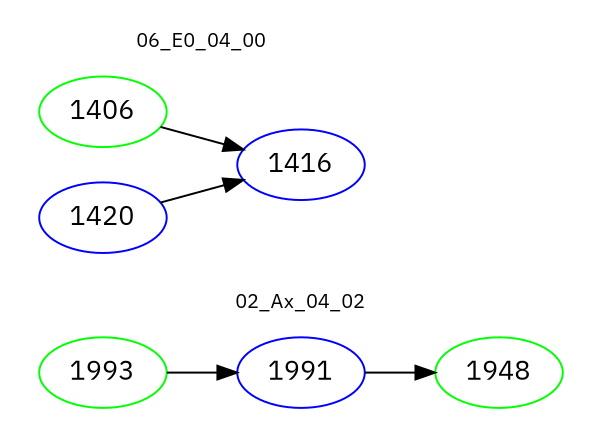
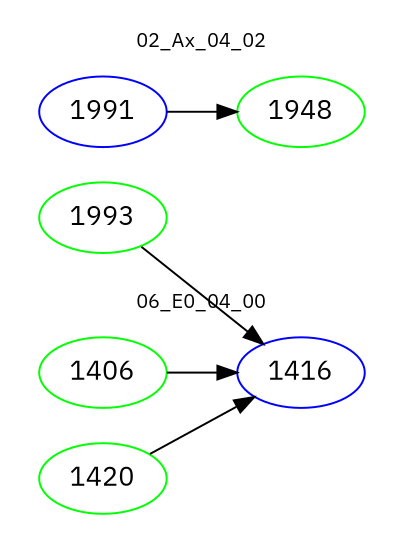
(103, 218) -> (103, 479)
(192, 373) -> (205, 298)
